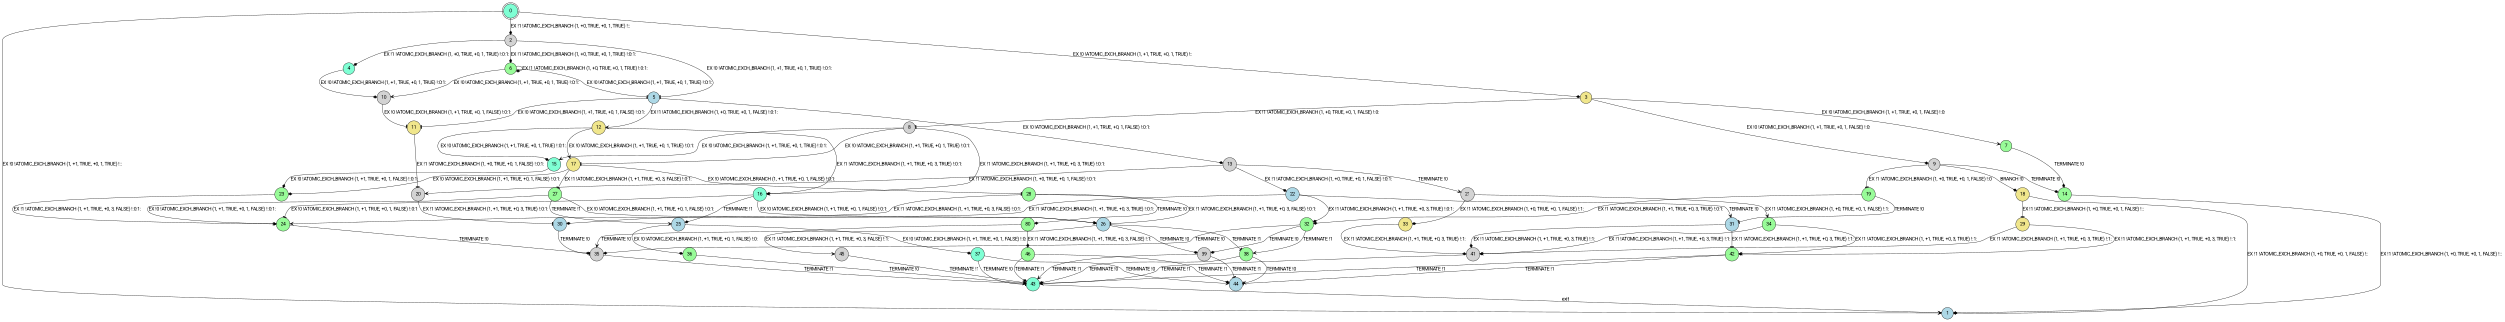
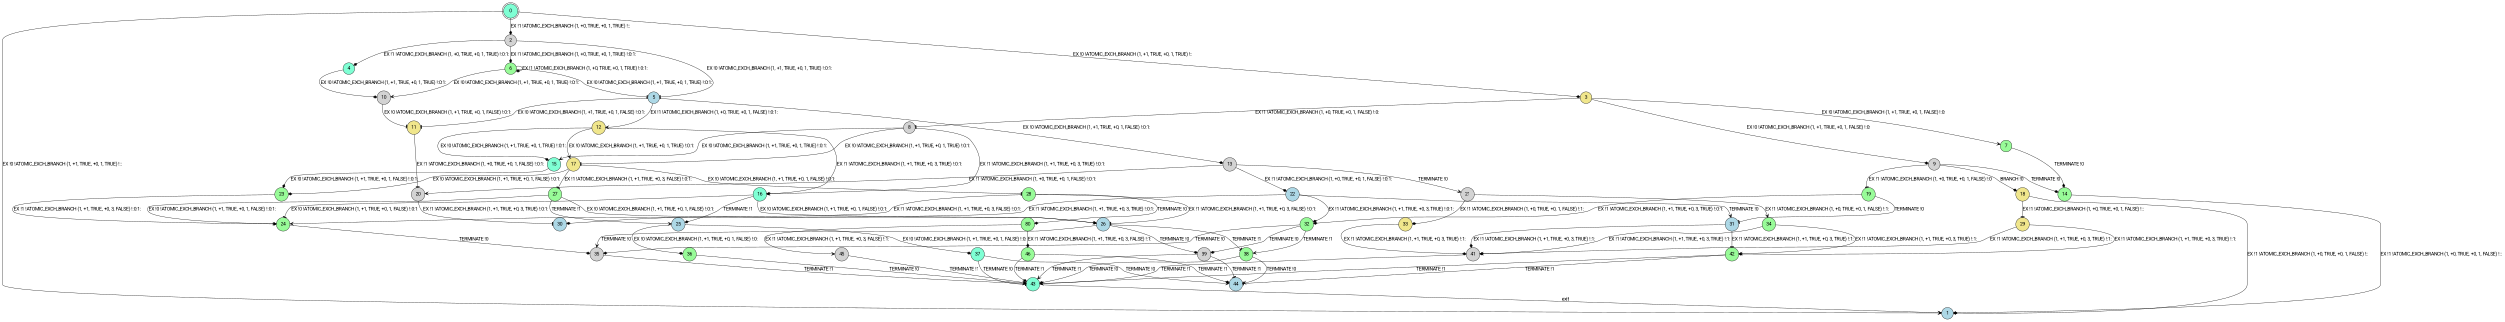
(568, 248) -> none
